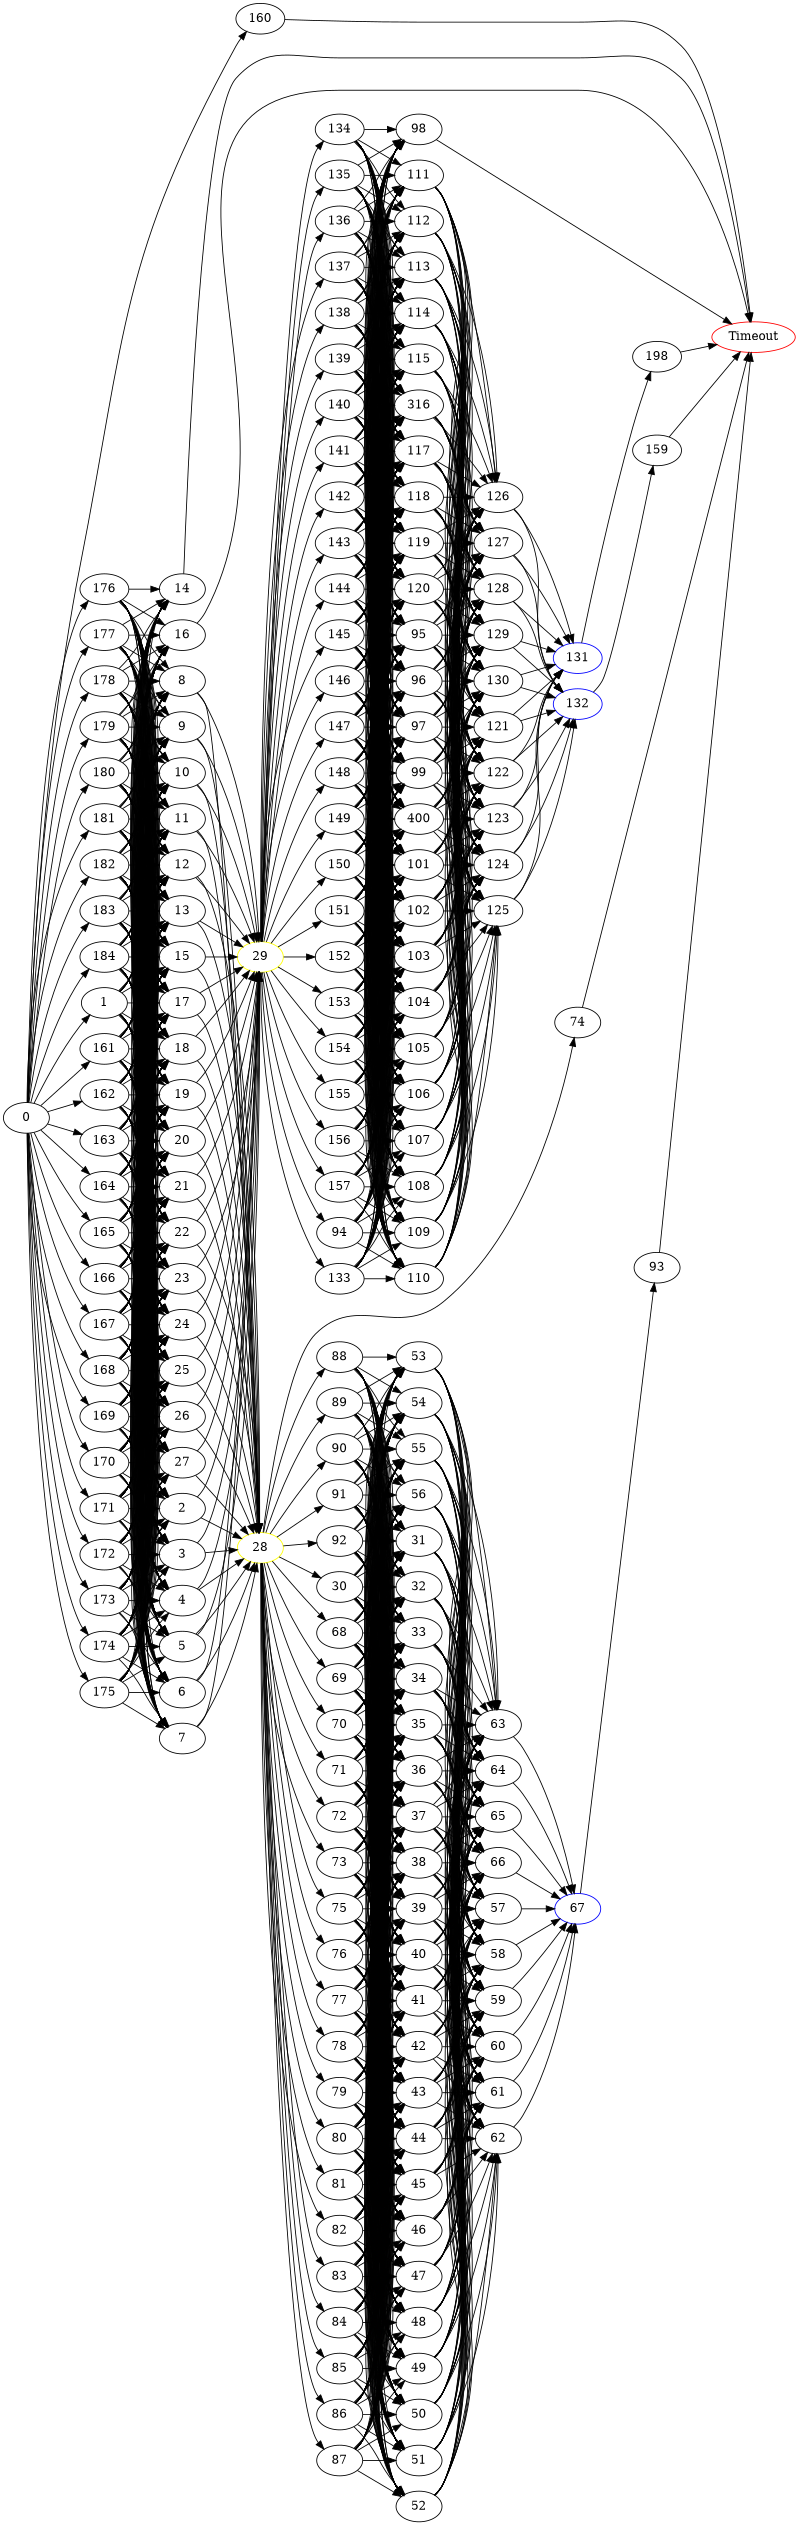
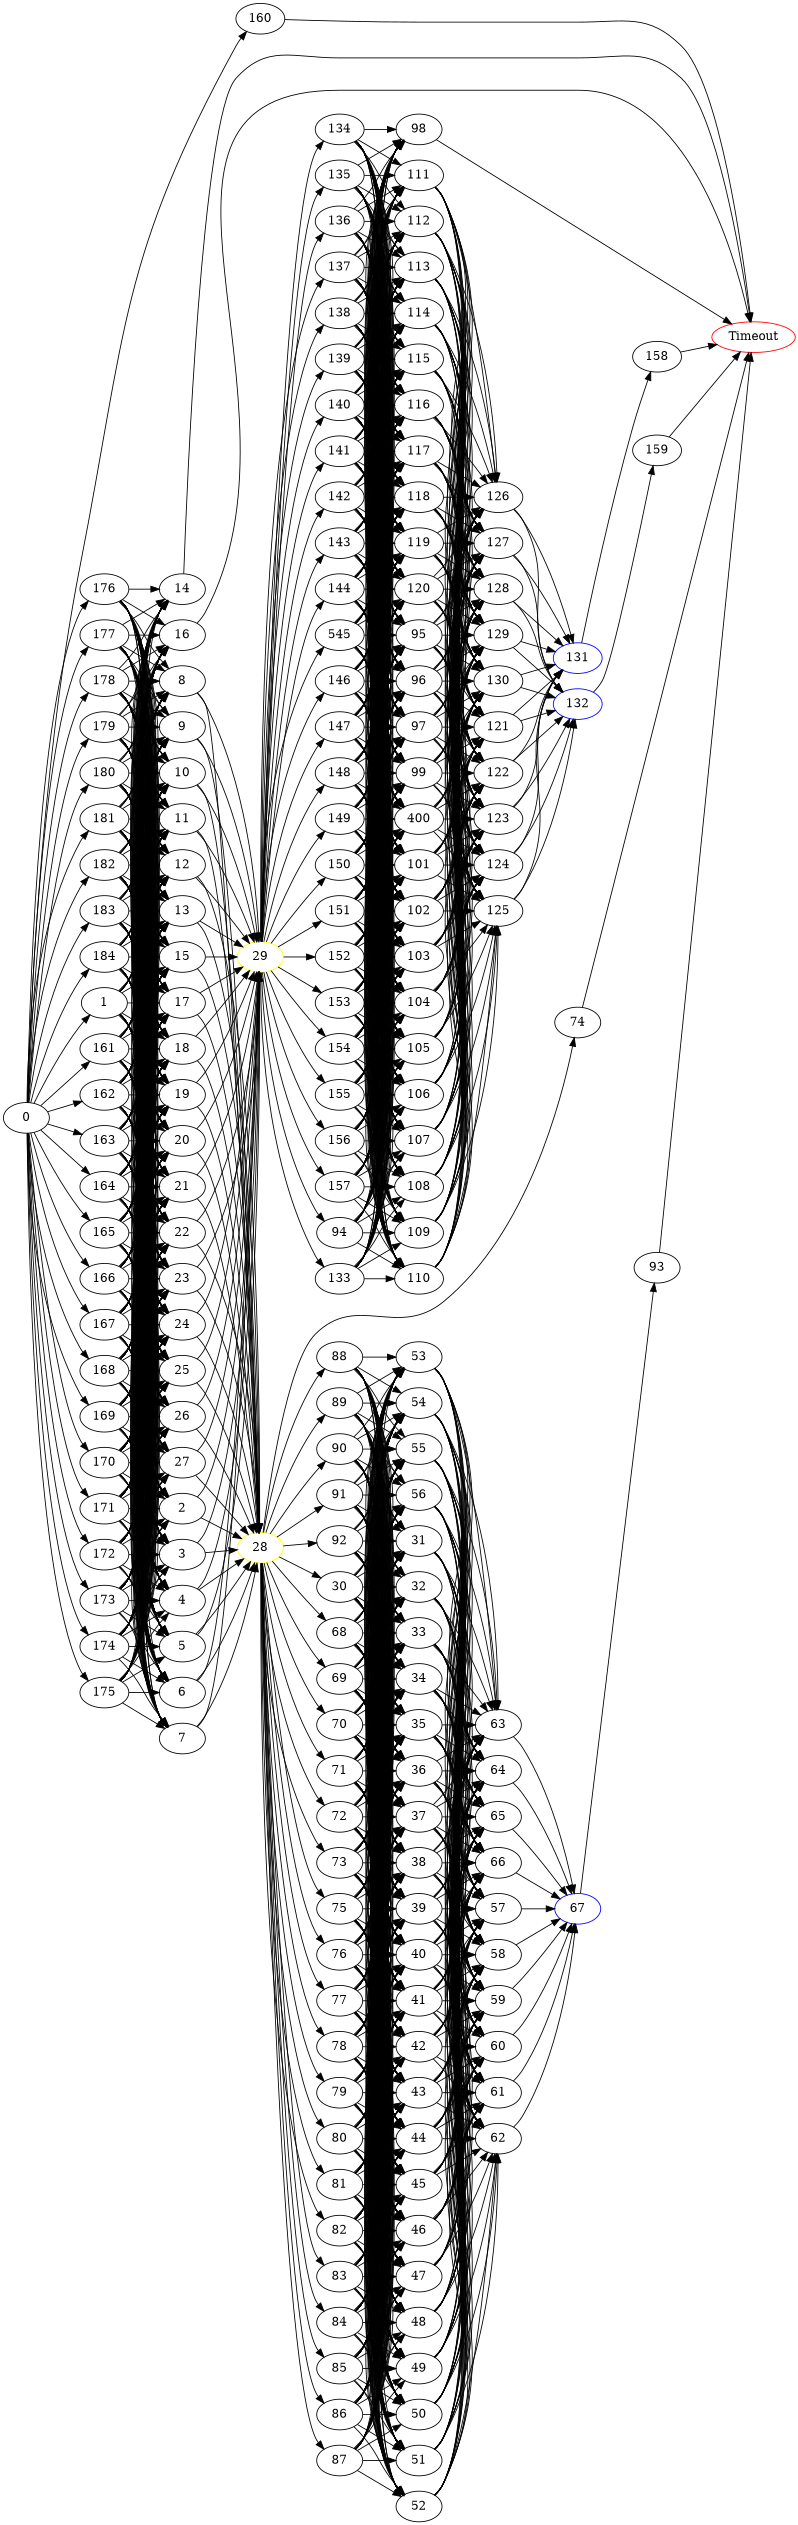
(657, 357) -> (657, 357)
(419, 405) -> (419, 405)
(340, 635) -> (340, 635)
